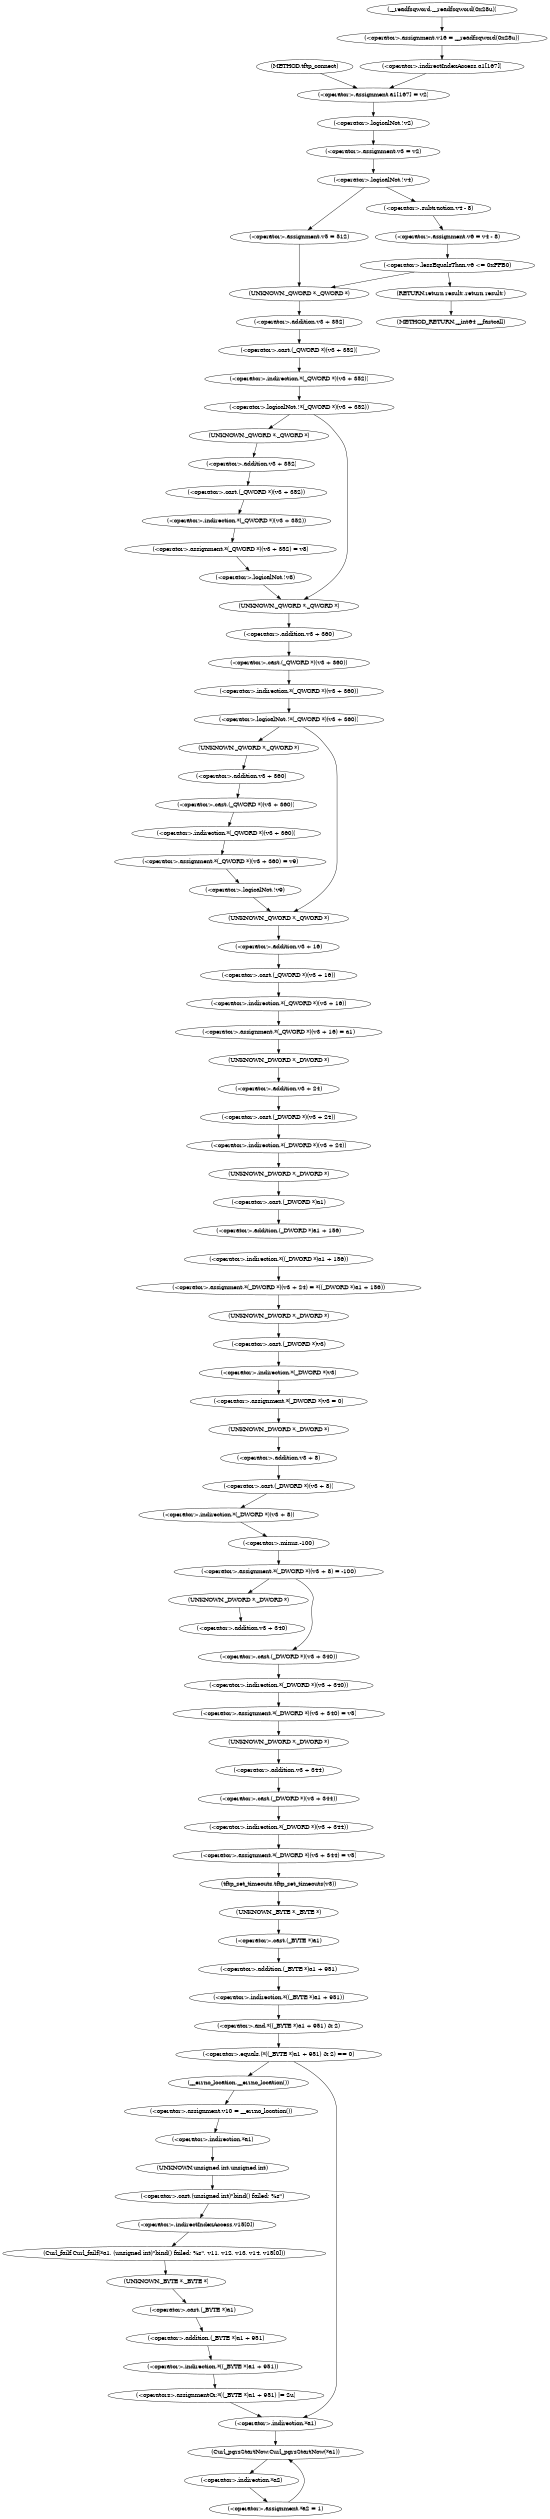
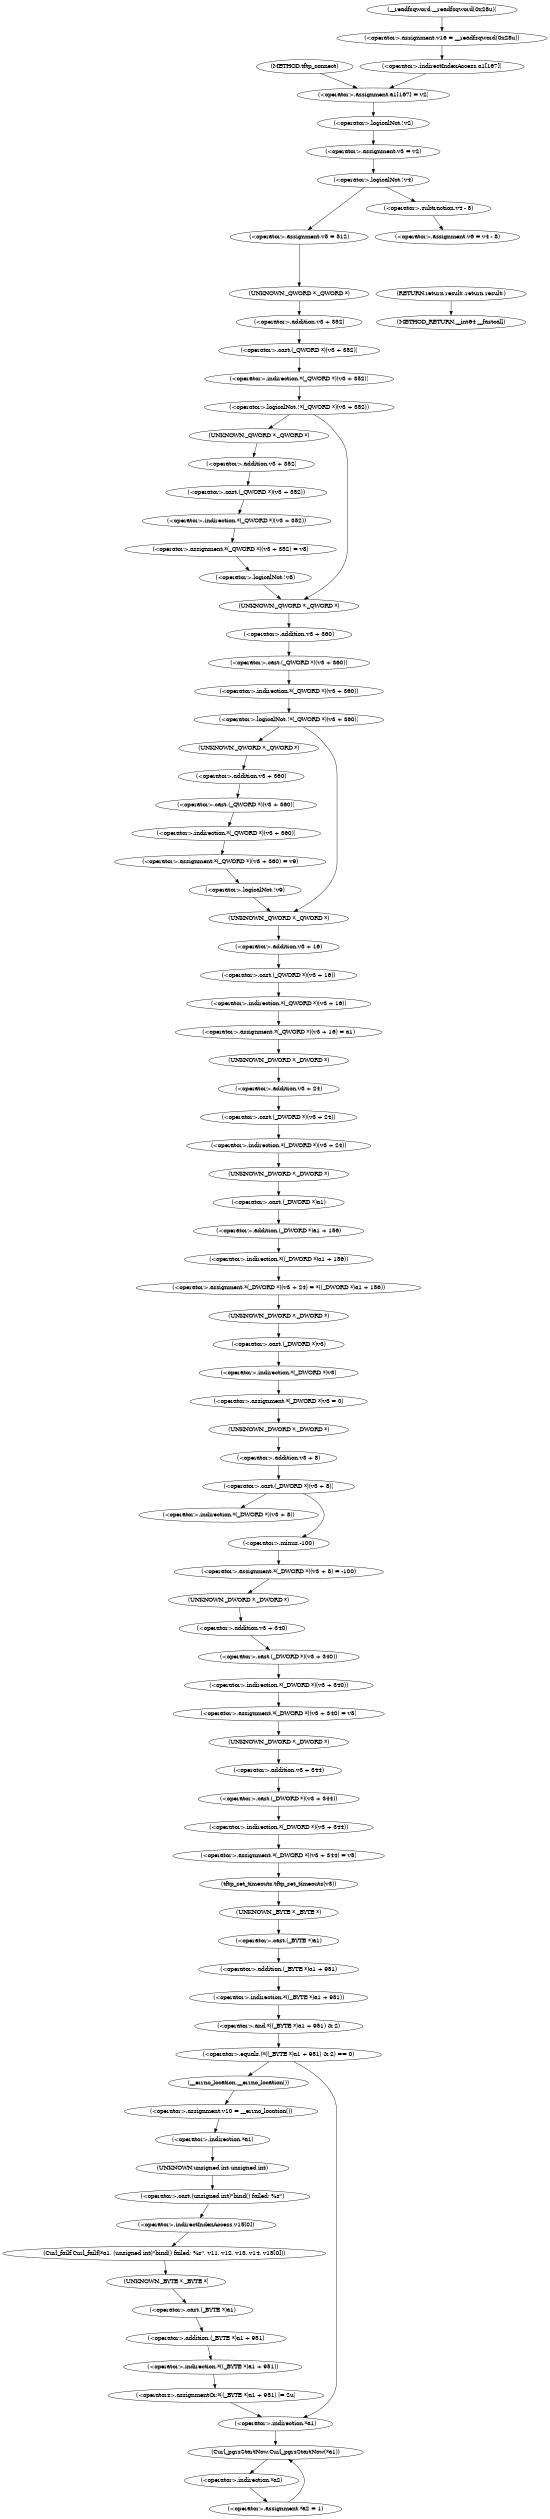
(447, 265) -> none
none -> (279, 1243)
(252, 1528) -> (324, 1514)
(312, 1612) -> (259, 1642)
